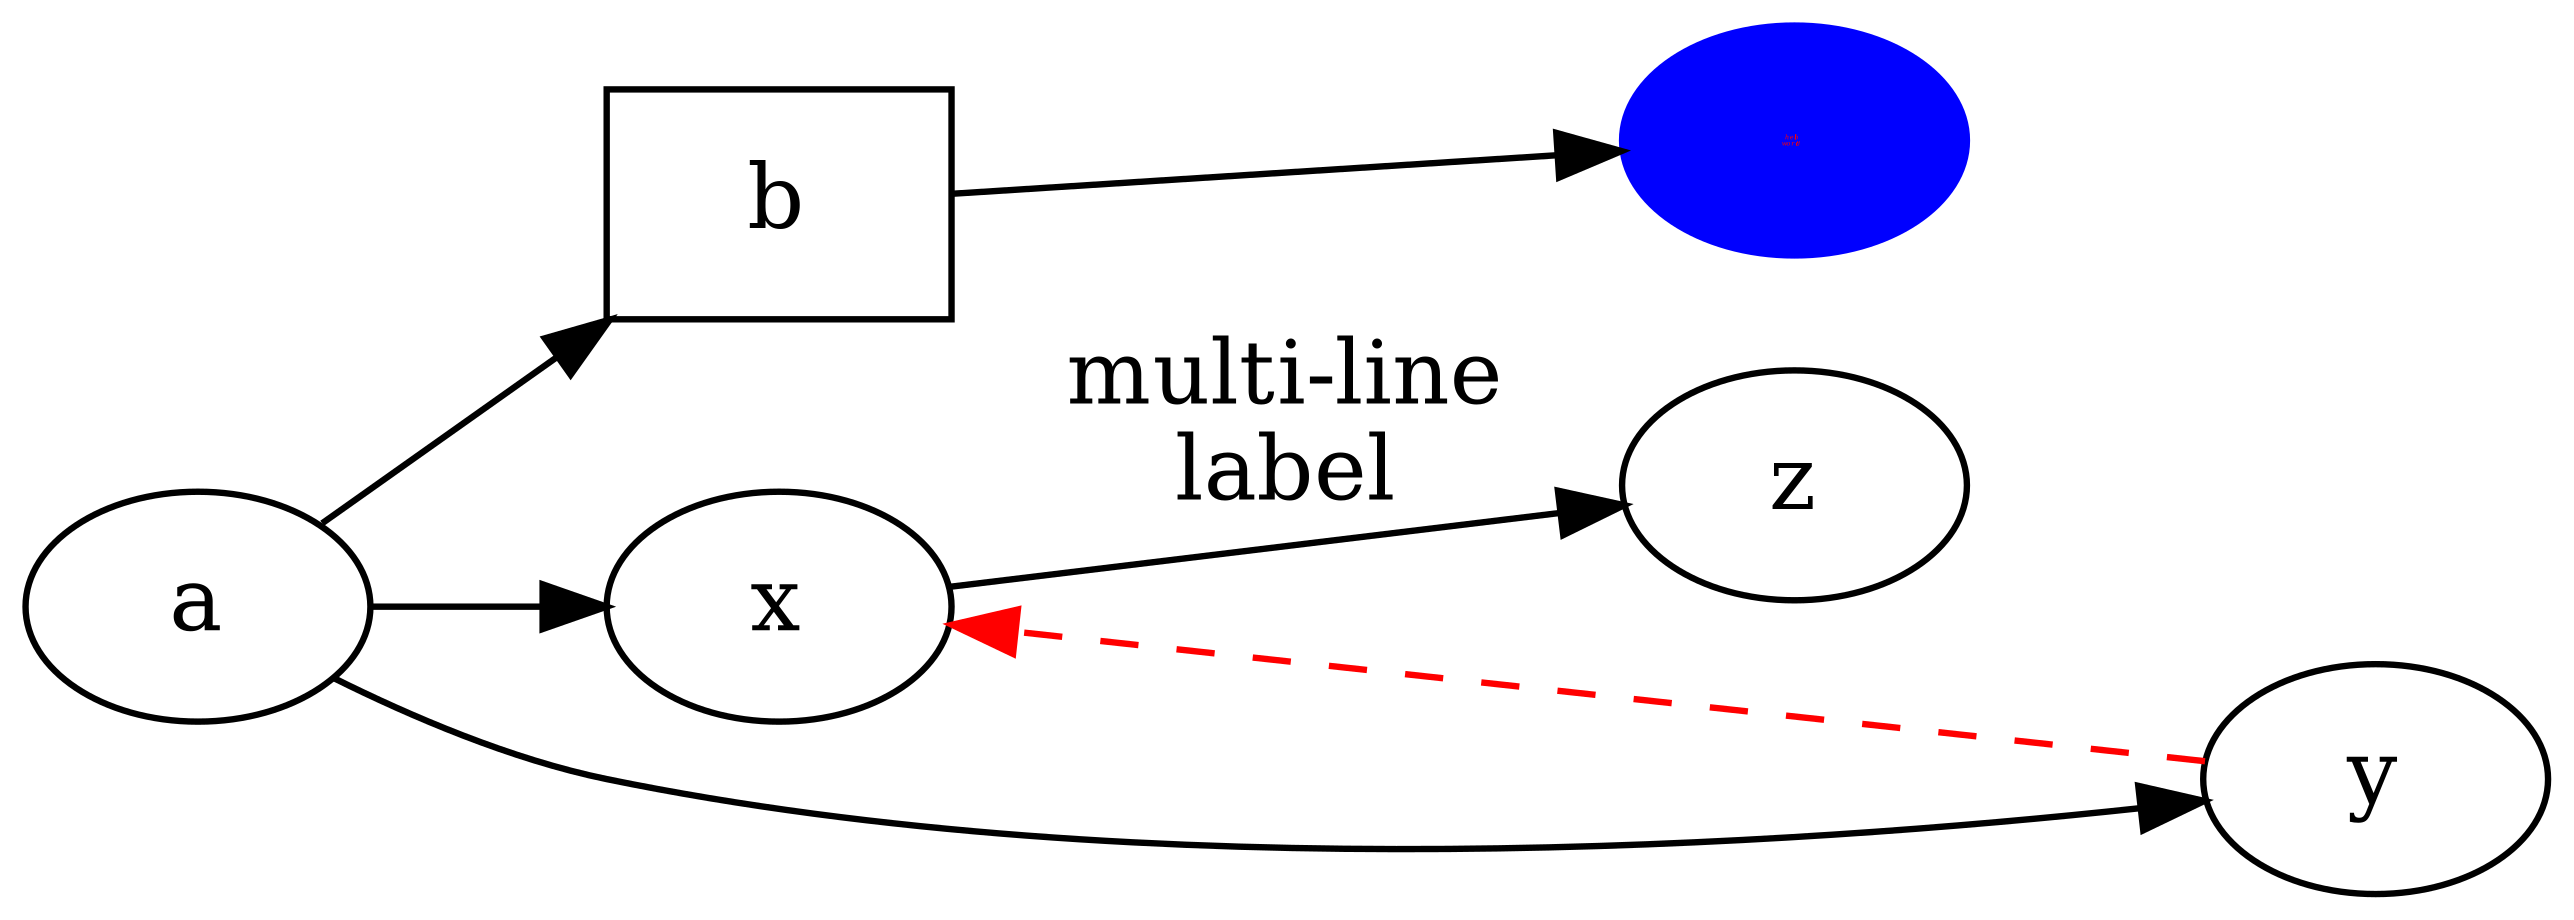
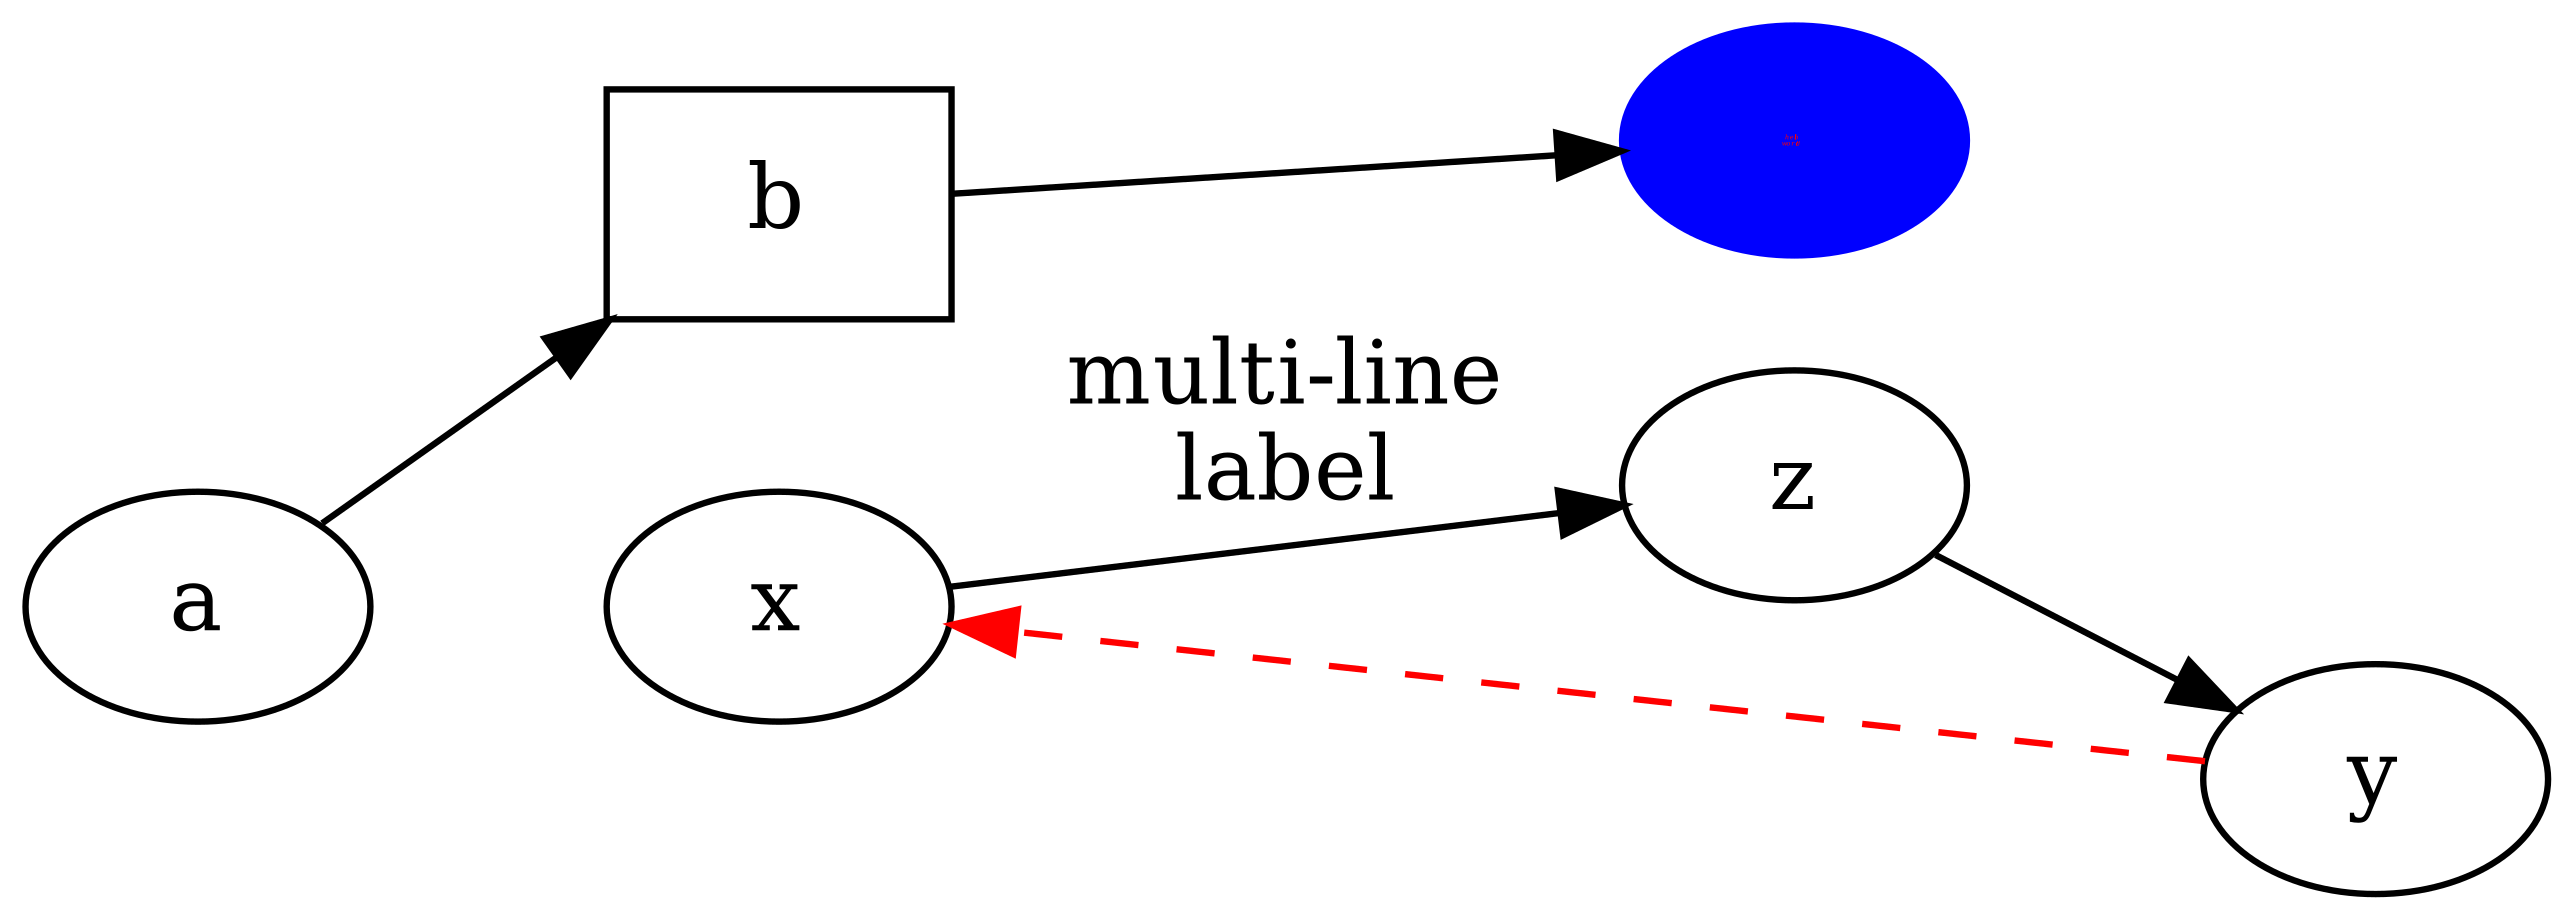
(457, 607) -> none
(1226, 846) -> (2056, 617)
